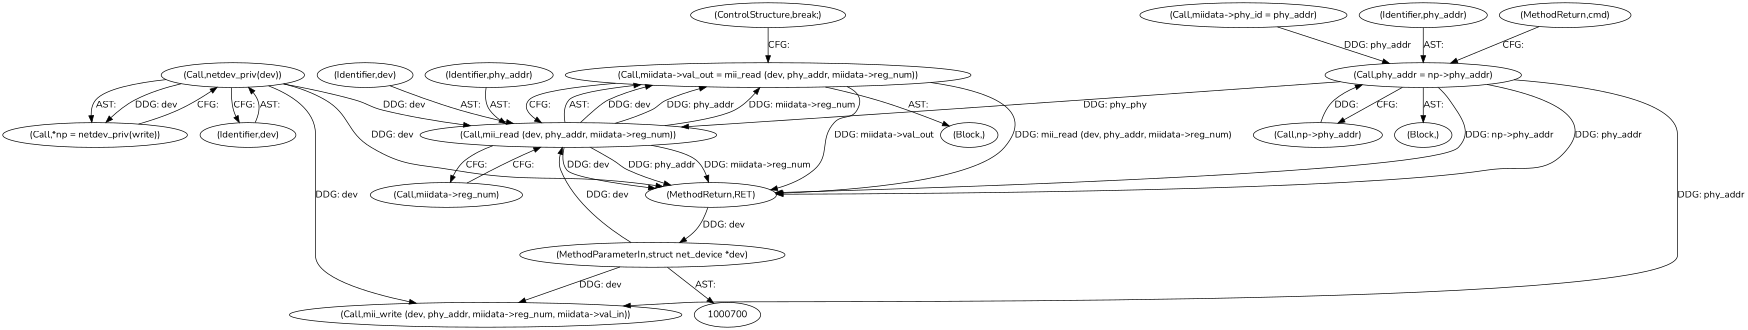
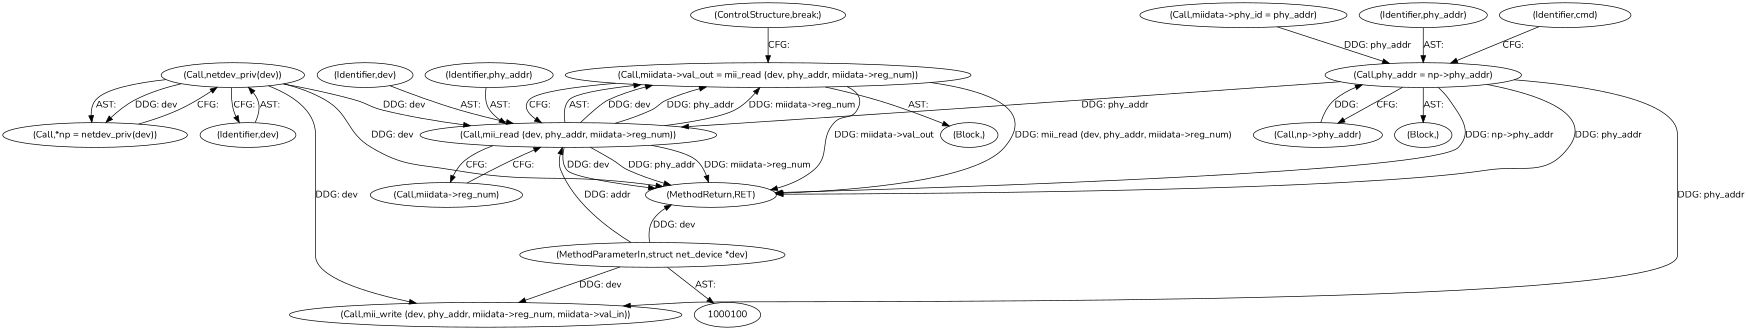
(1565, 15) -> (1565, 15)
(1115, 105) -> (1115, 105)
(95, 135) -> (95, 135)
(608, 195) -> (608, 195)
(700, 225) -> (651, 223)
(727, 315) -> (727, 315)
